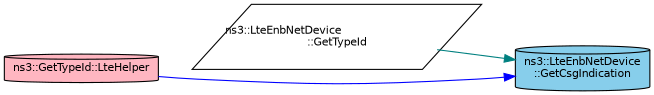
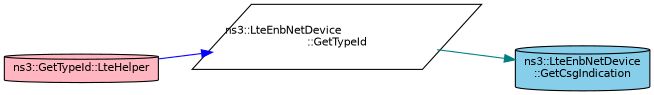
(331, 84) -> (180, 56)
